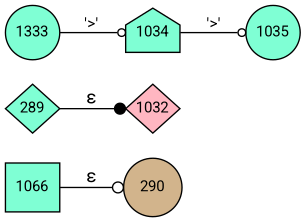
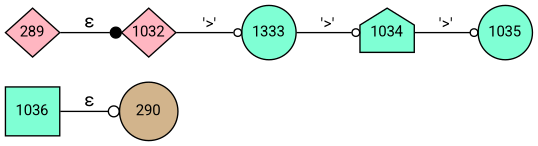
none -> (205, 33)
(33, 109) -> (33, 33)
(33, 187) -> (33, 111)
